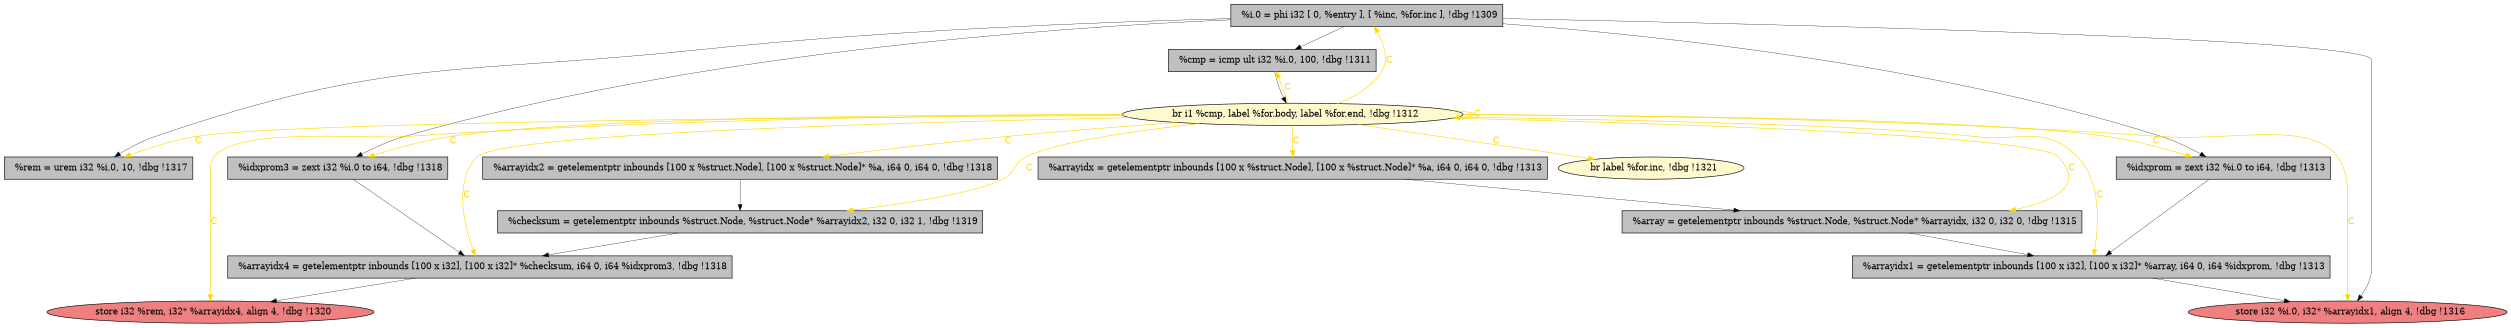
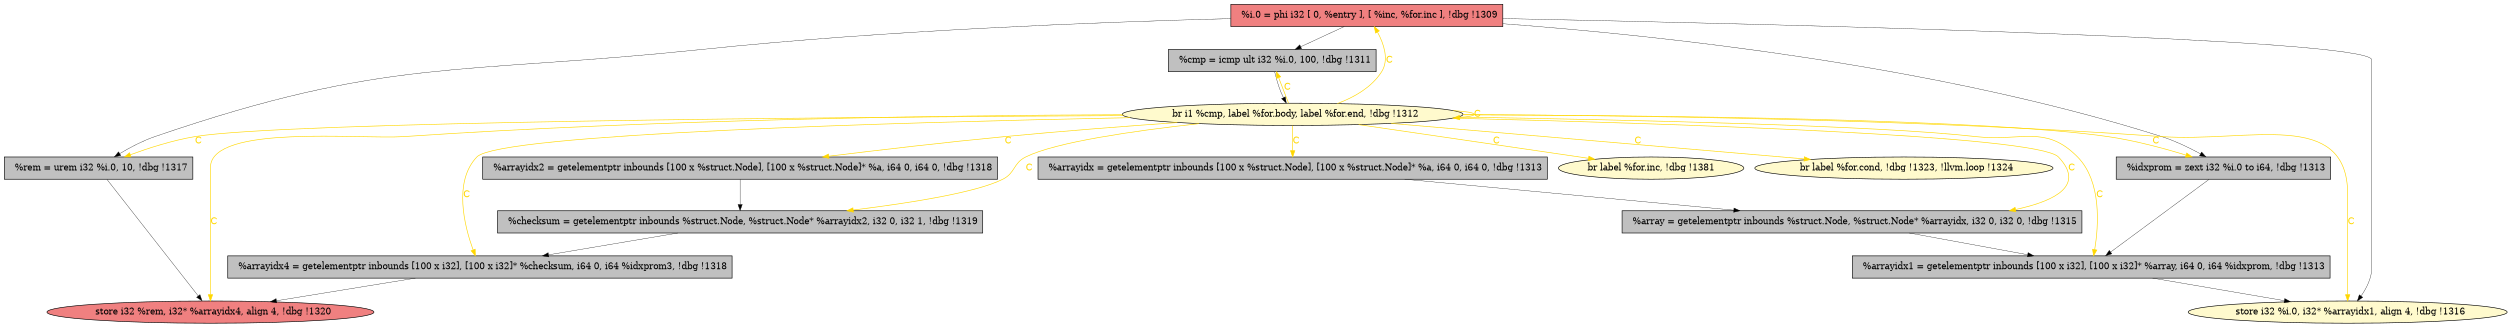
(1367, 15) -> (1367, 15)
(338, 168) -> none
(1651, 168) -> (1651, 168)
none -> (1904, 168)
none -> (153, 238)
(2348, 312) -> (2348, 312)
